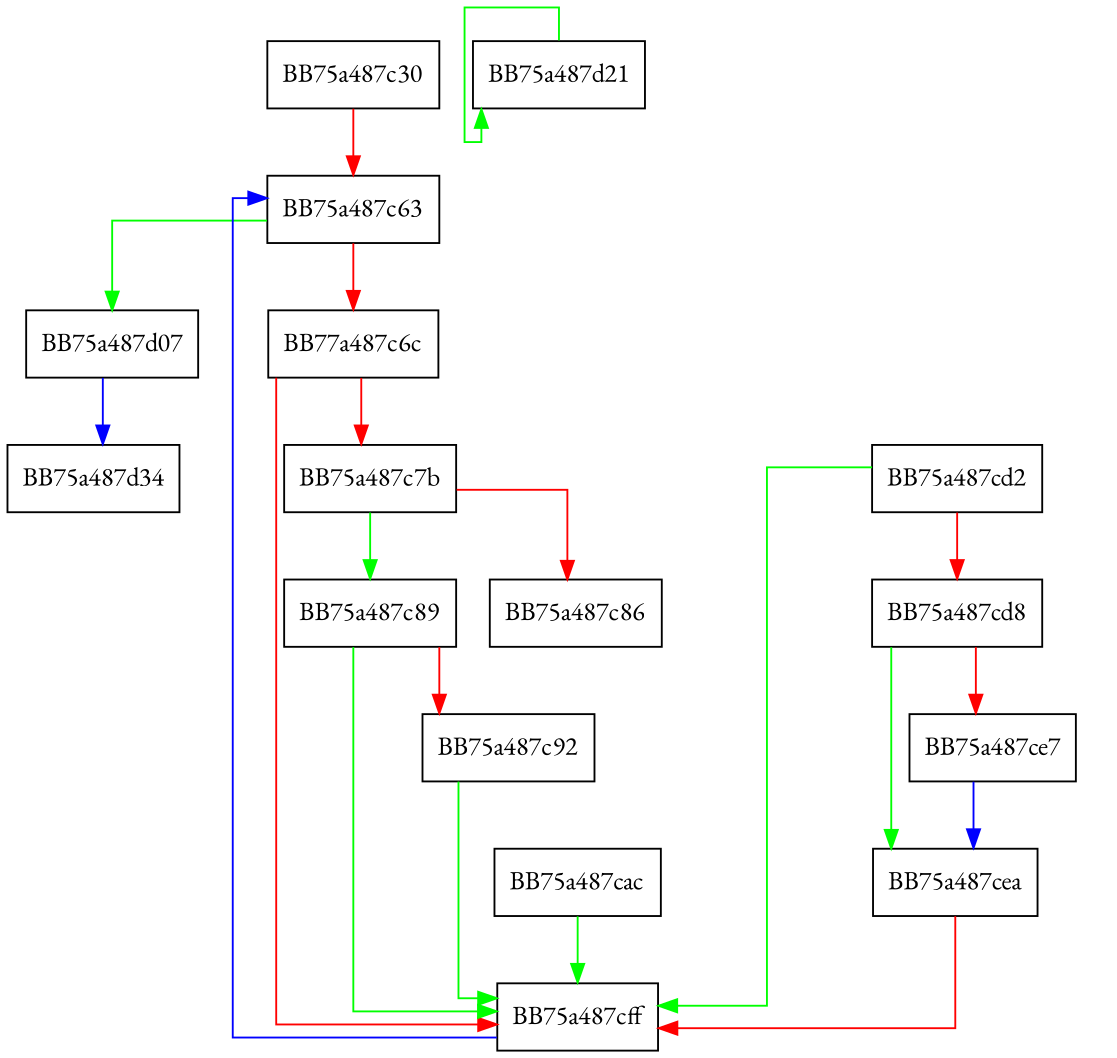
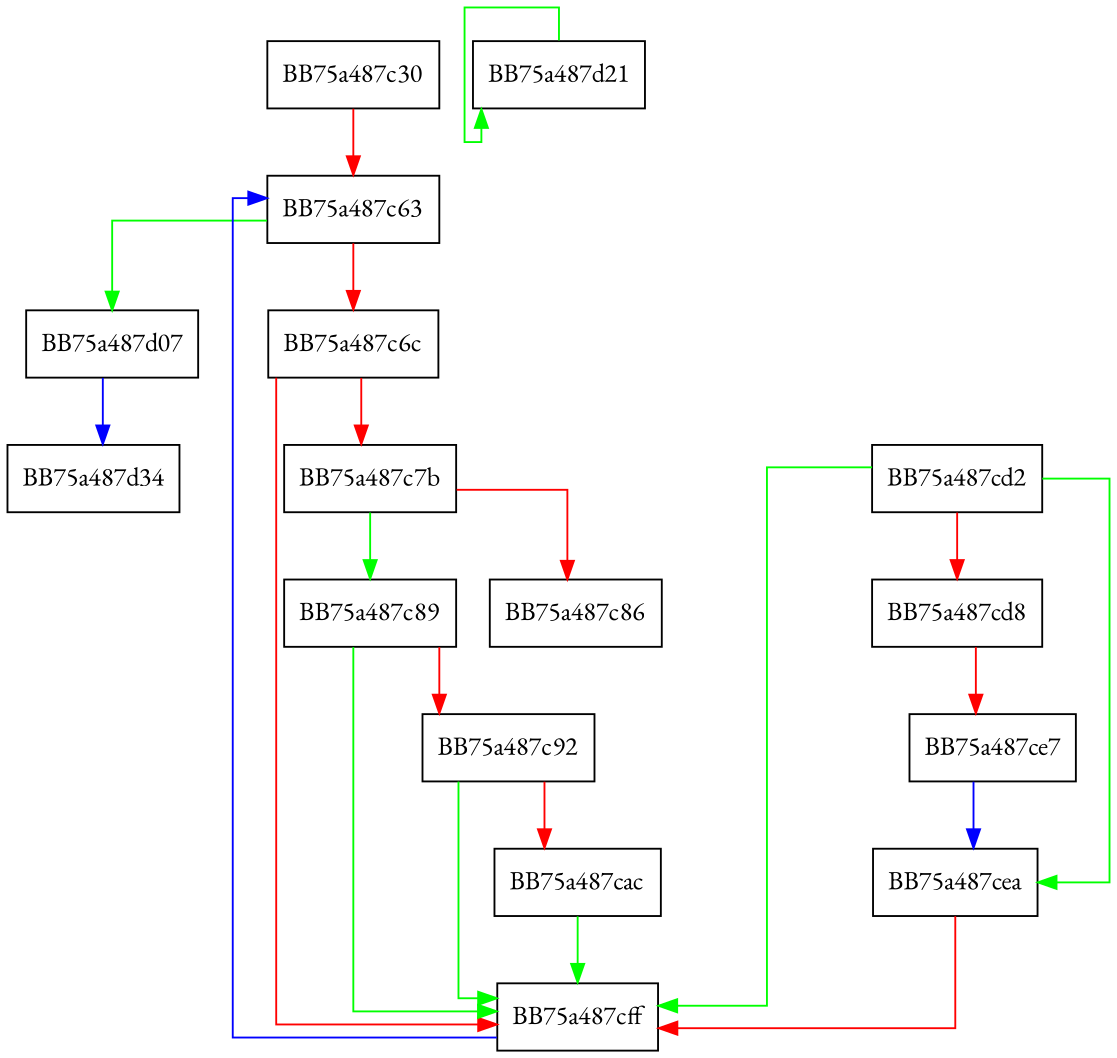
(353, 344) -> (353, 344)
(891, 739) -> (1110, 673)
none -> (544, 806)
